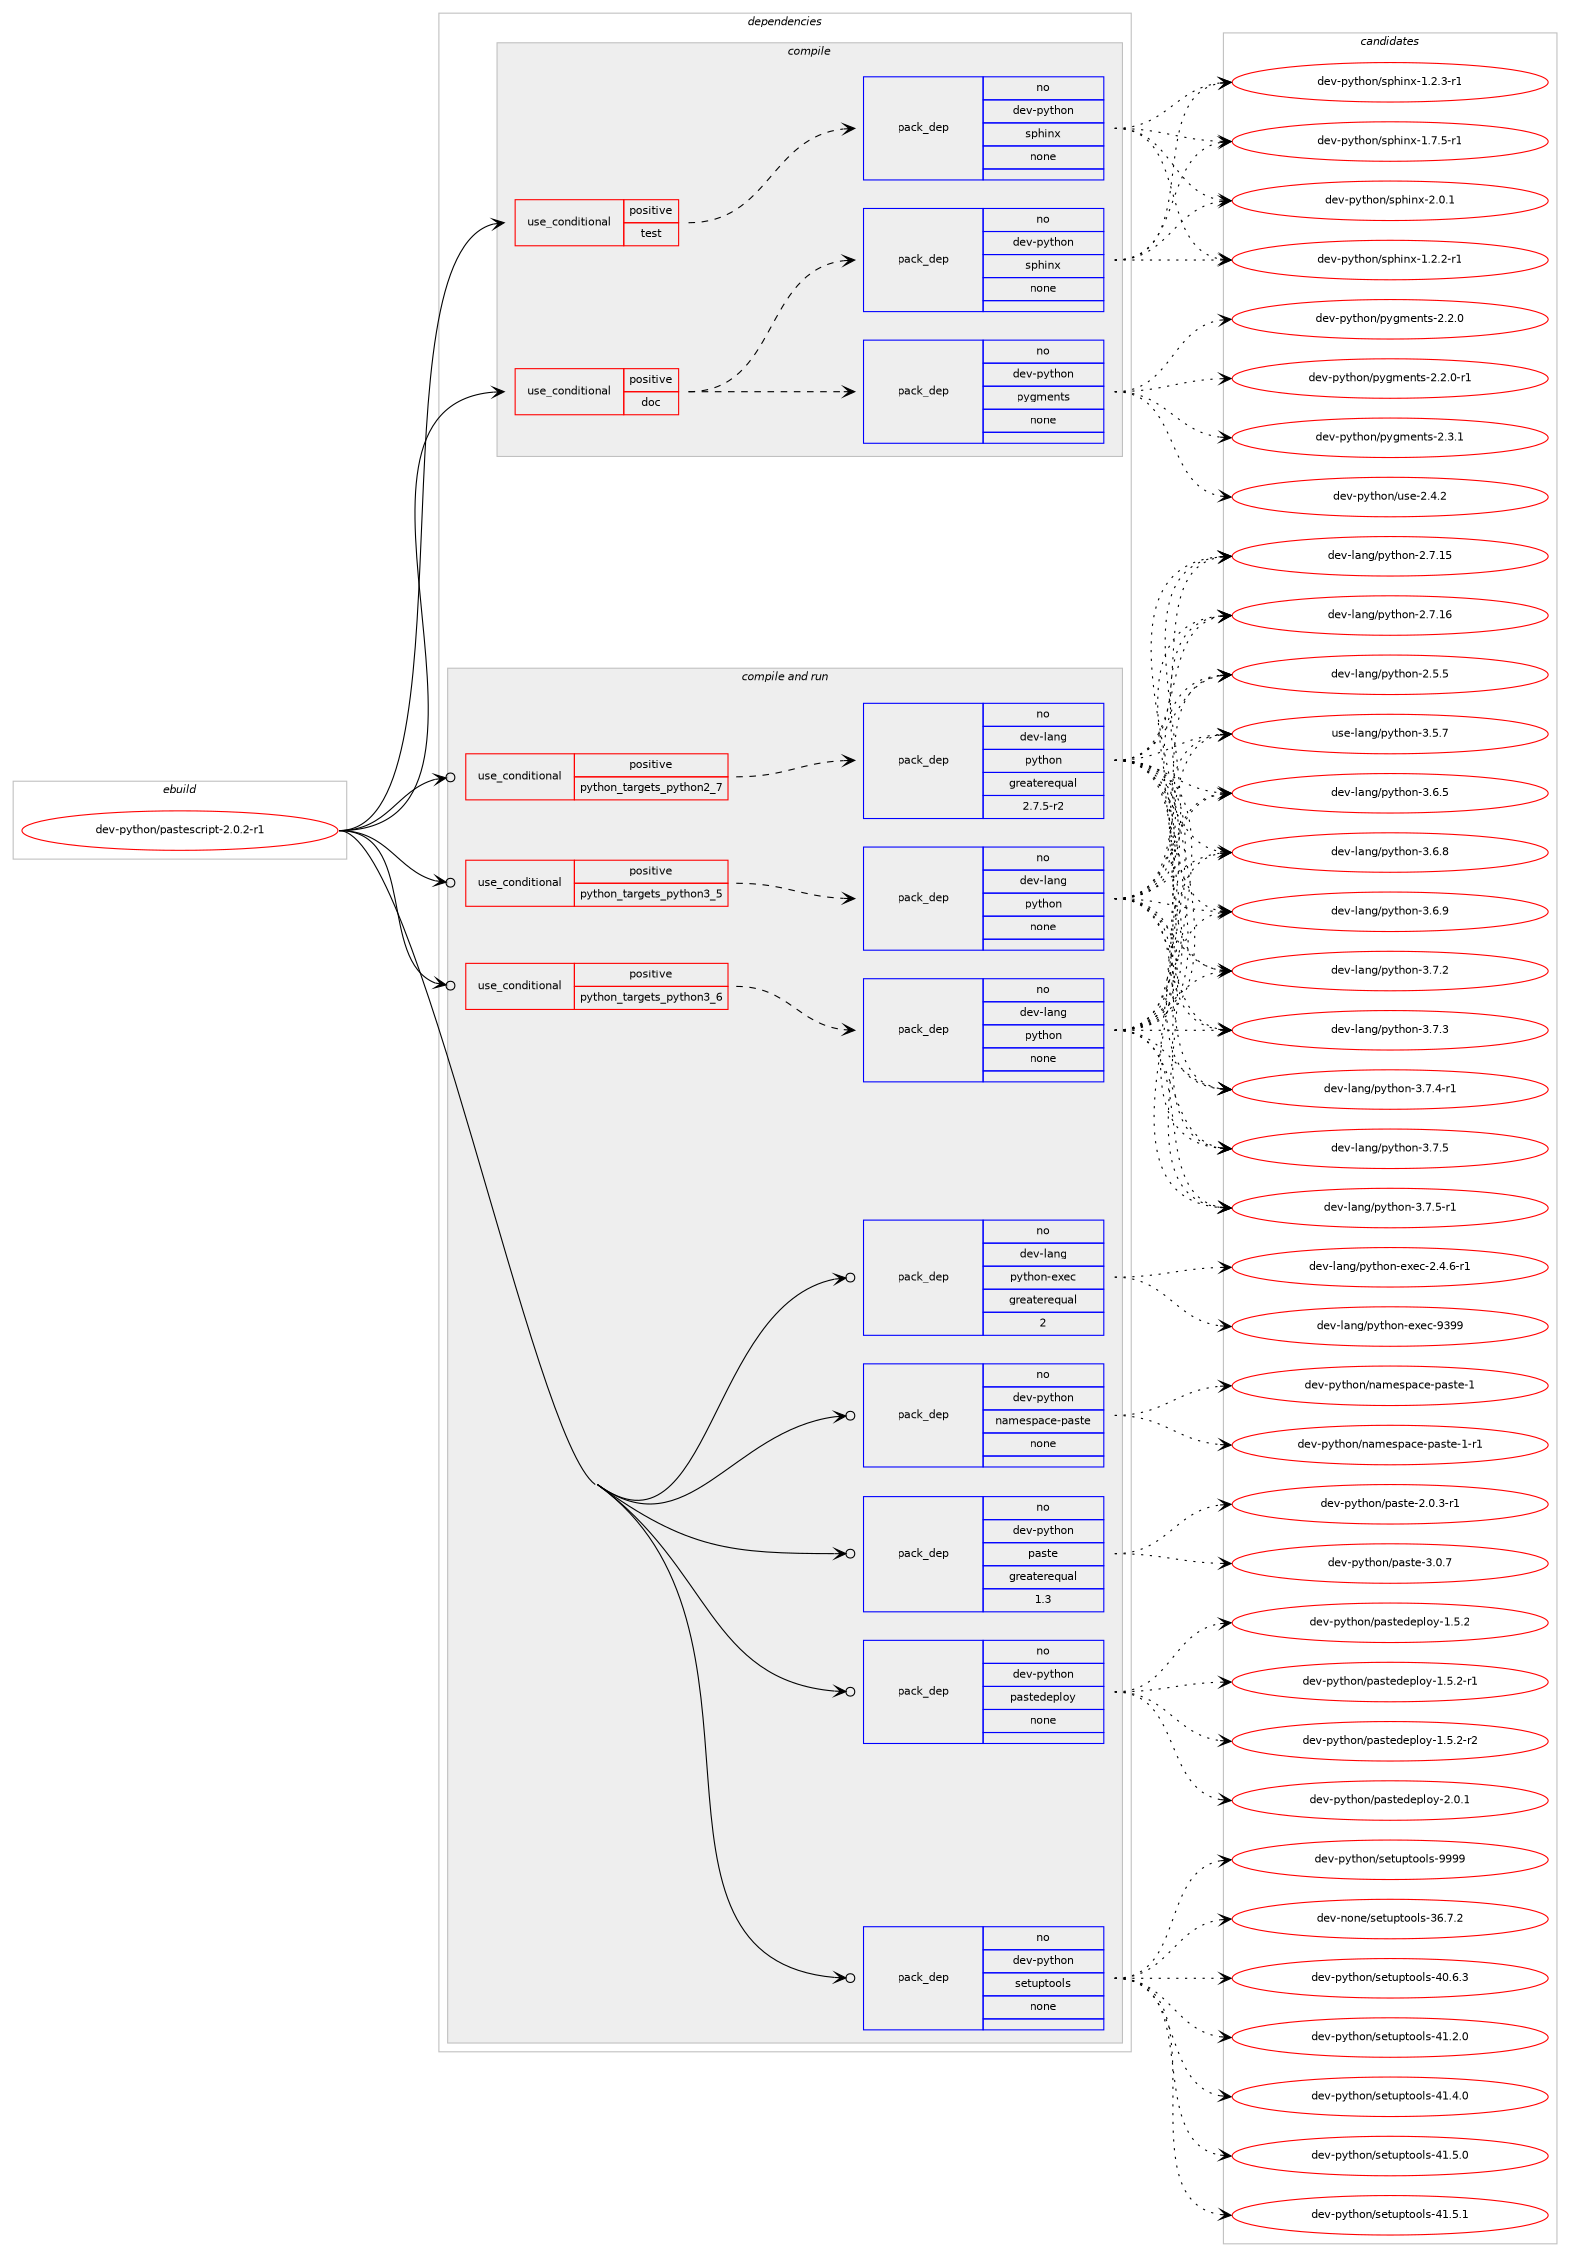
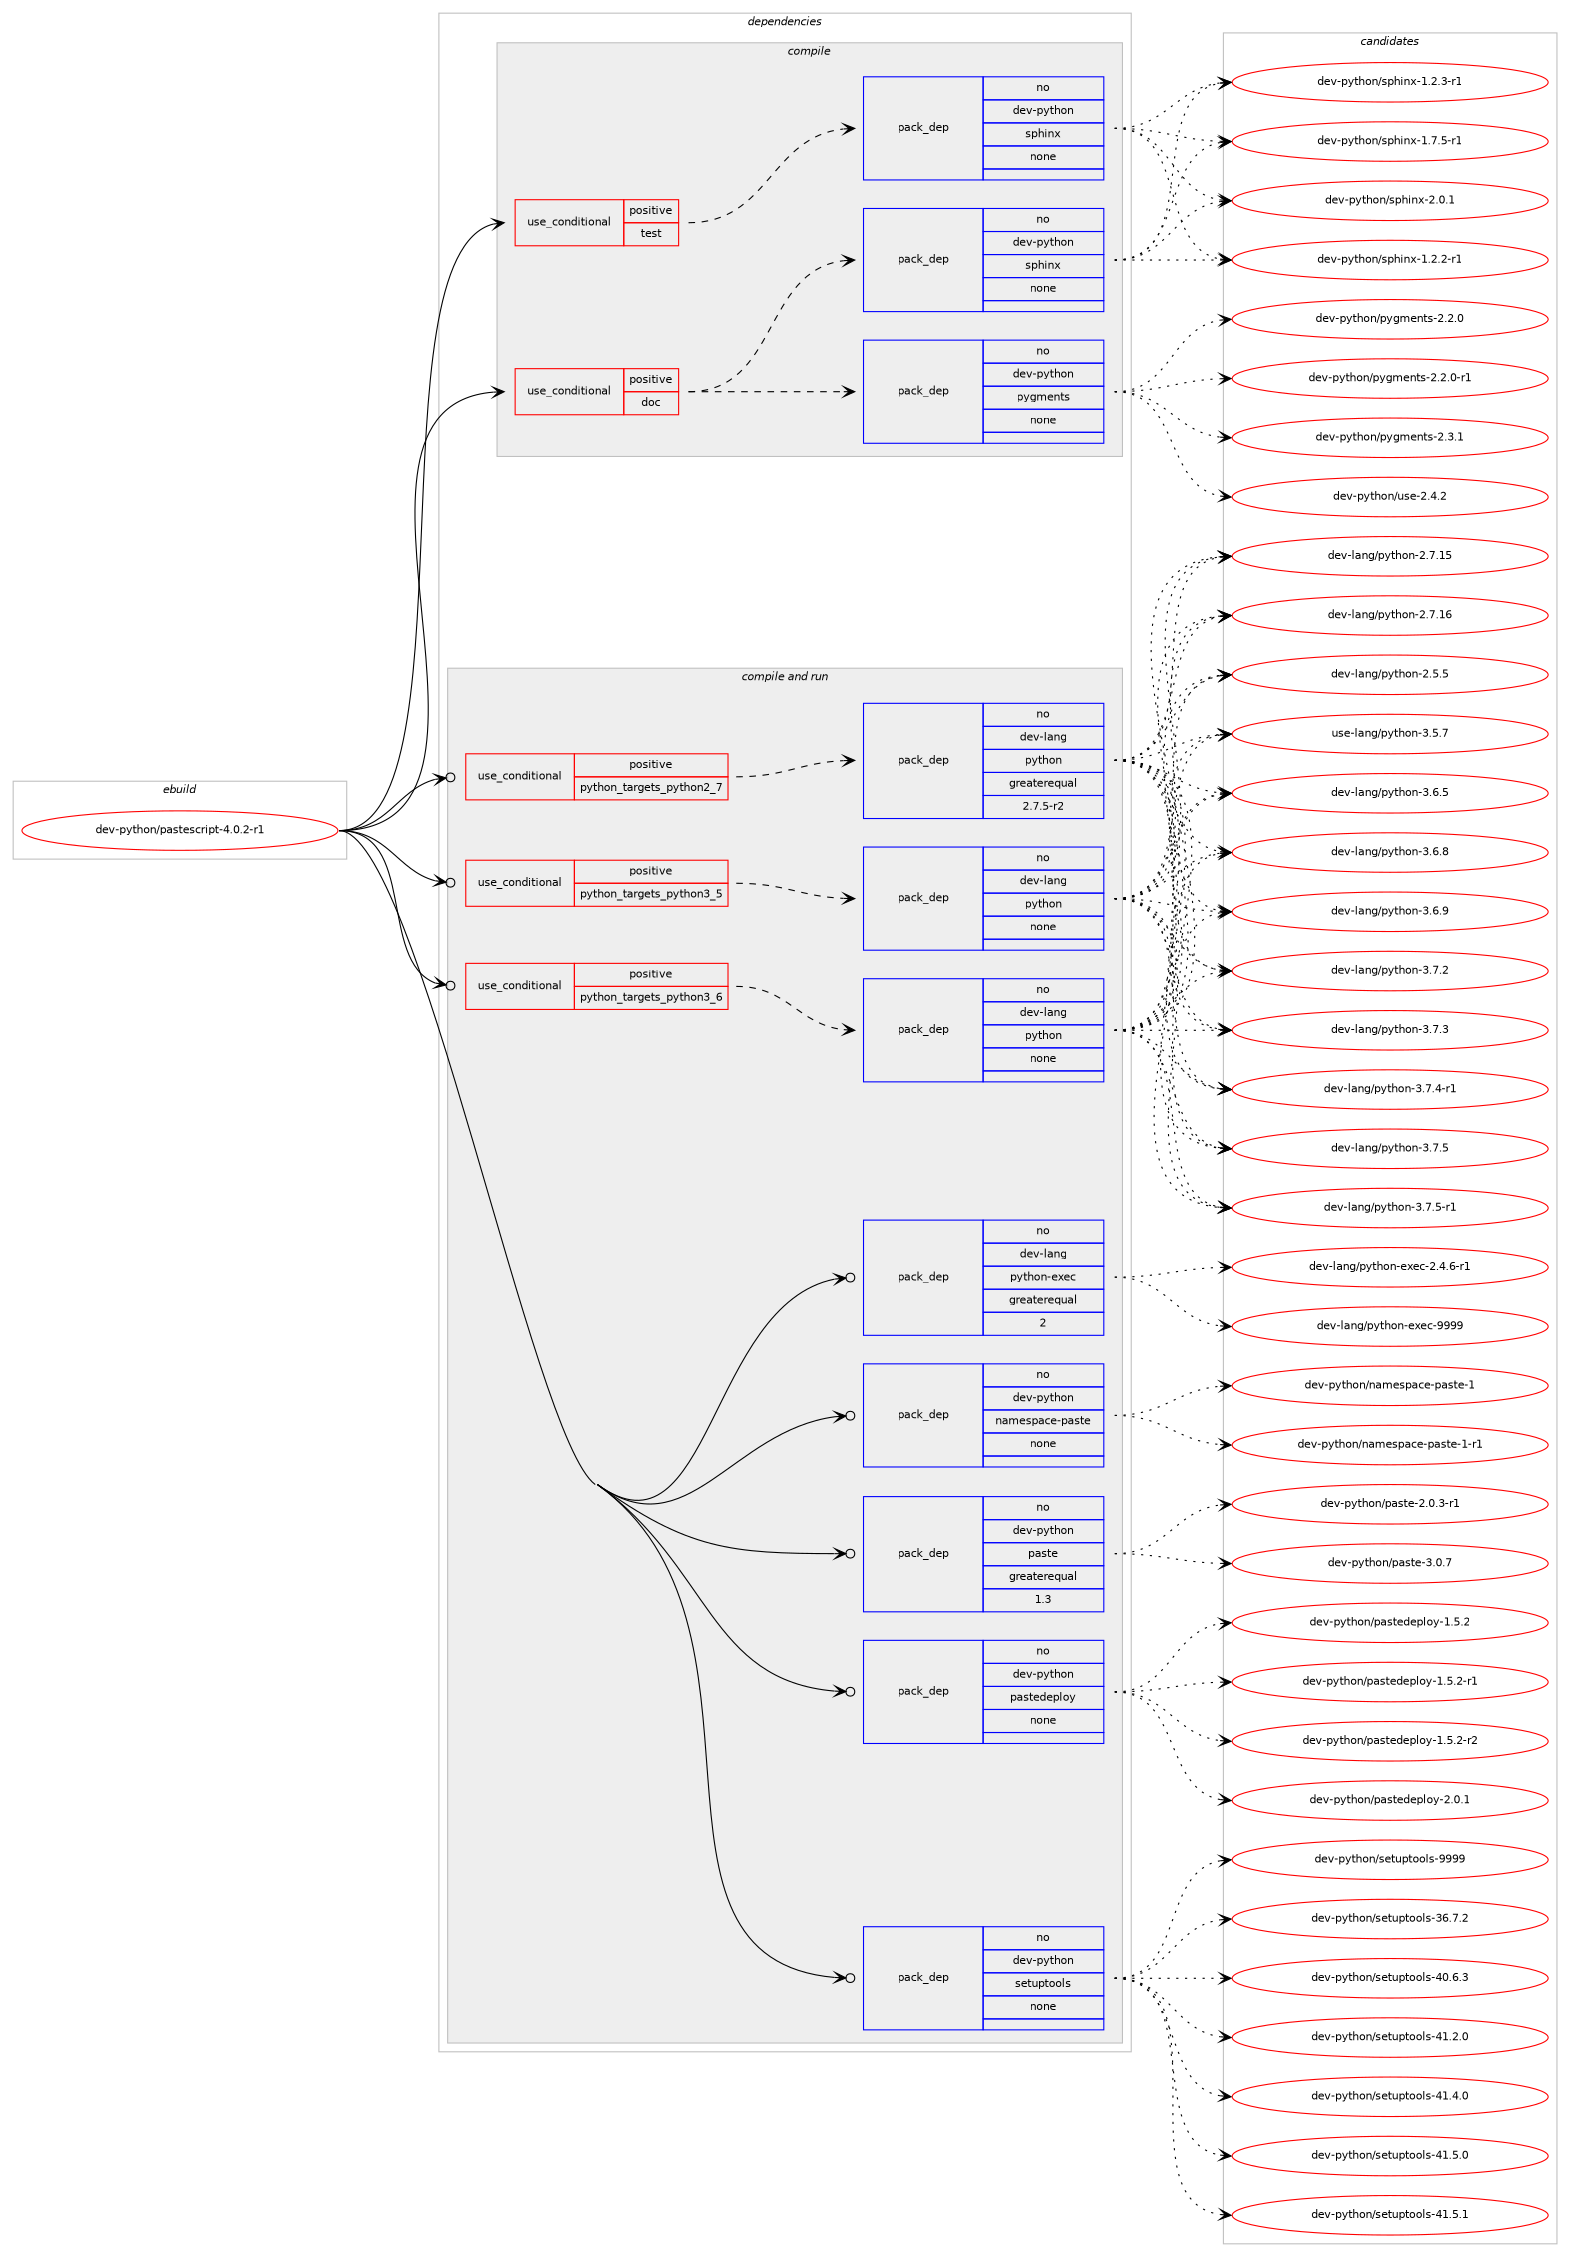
(180, 831) -> (180, 831)
(1390, 1327) -> (1390, 1327)
(1390, 1919) -> (1390, 1919)
